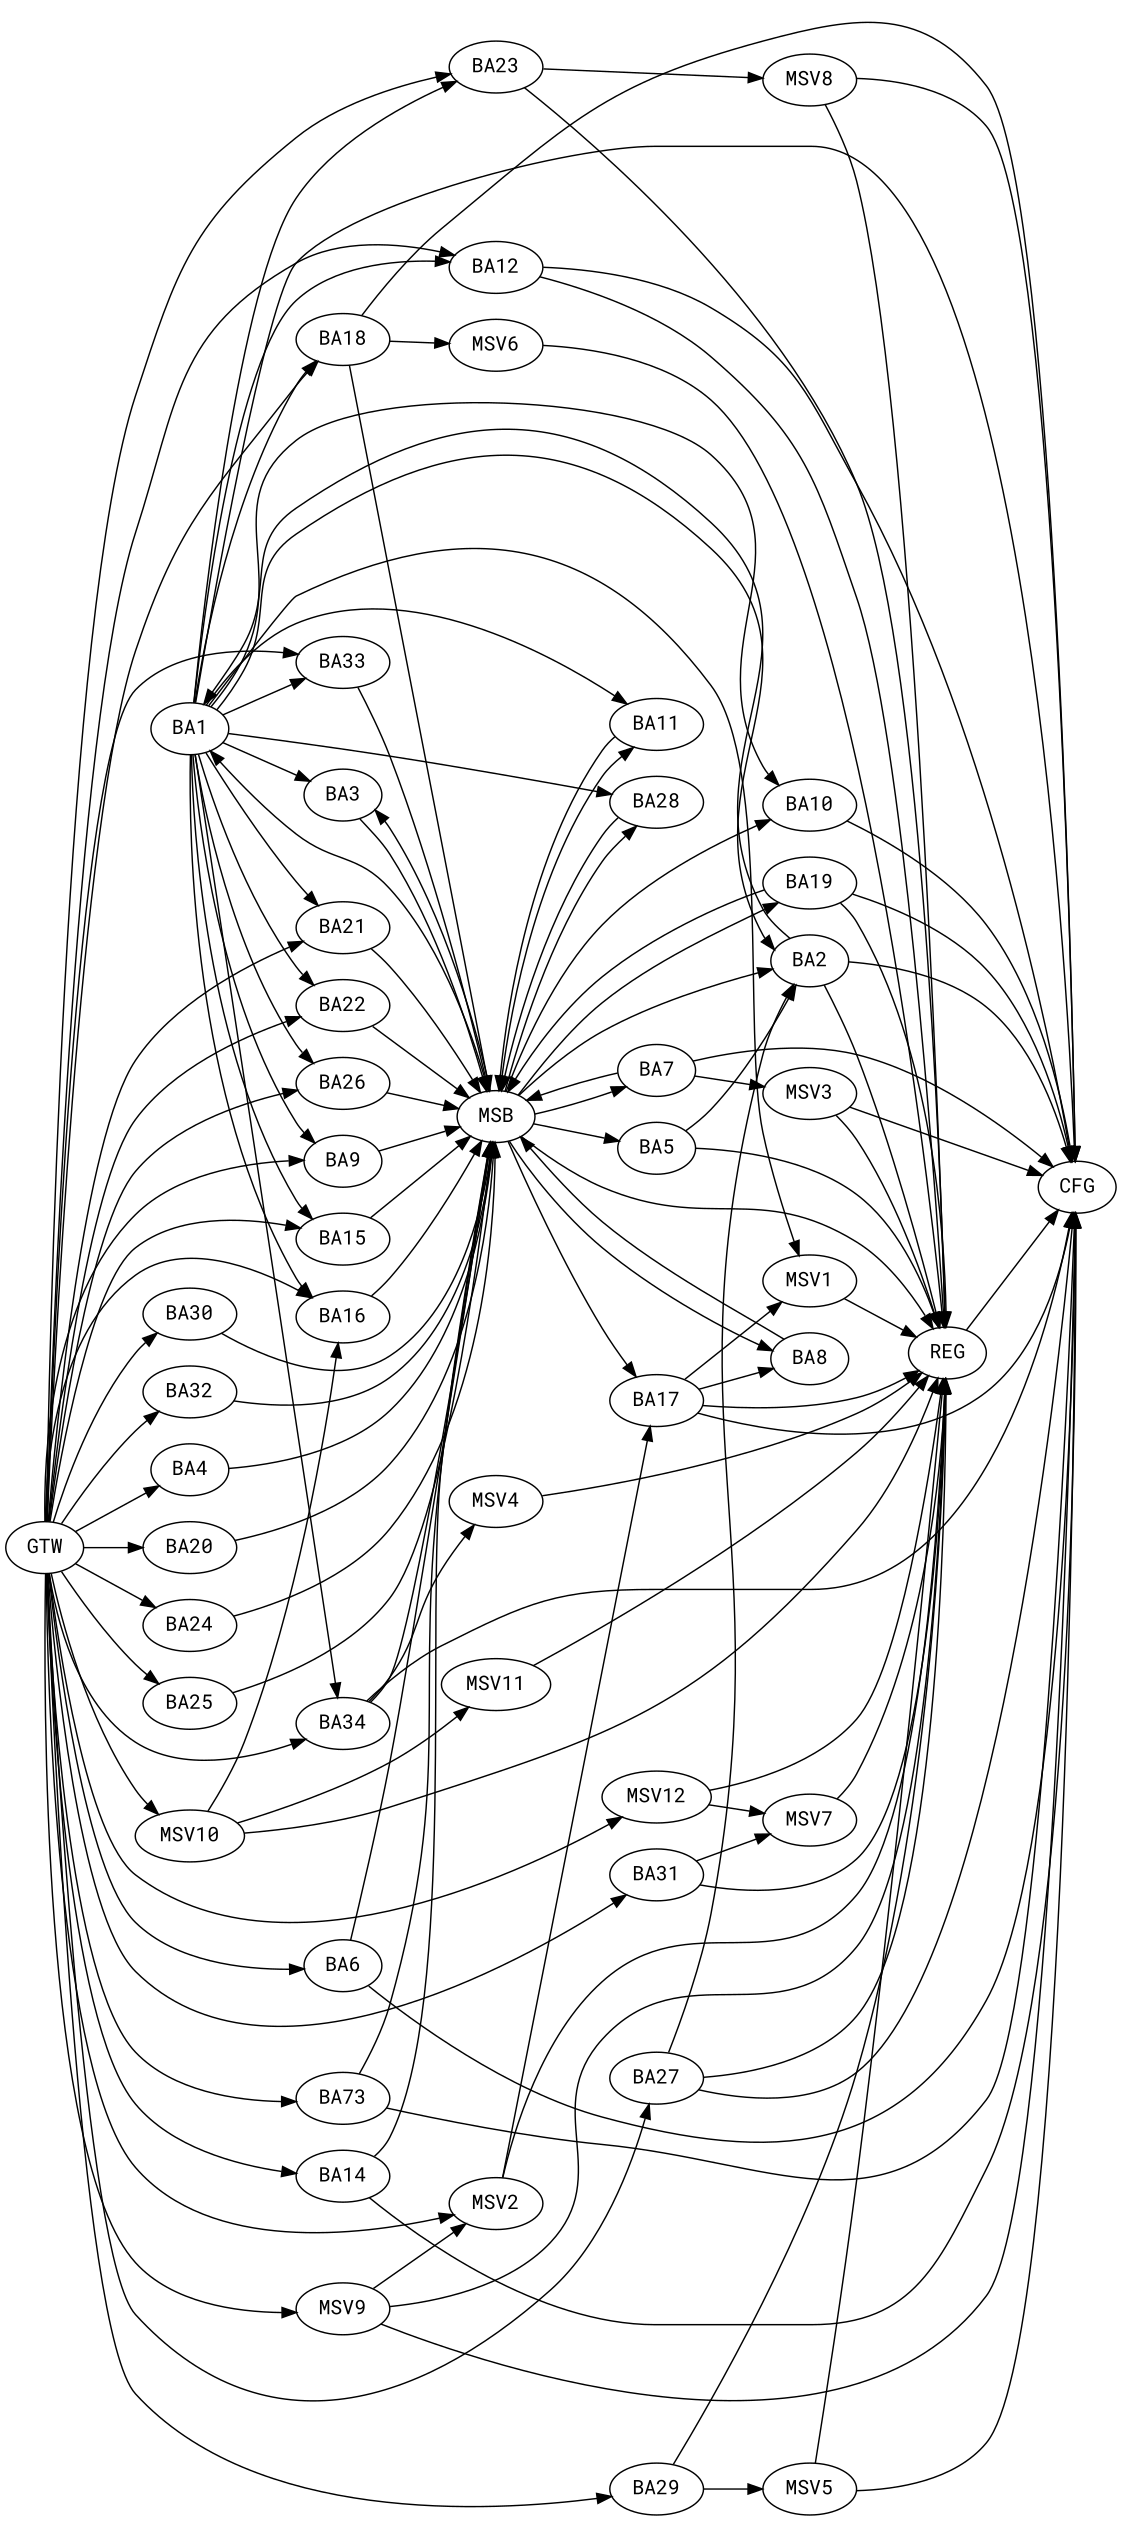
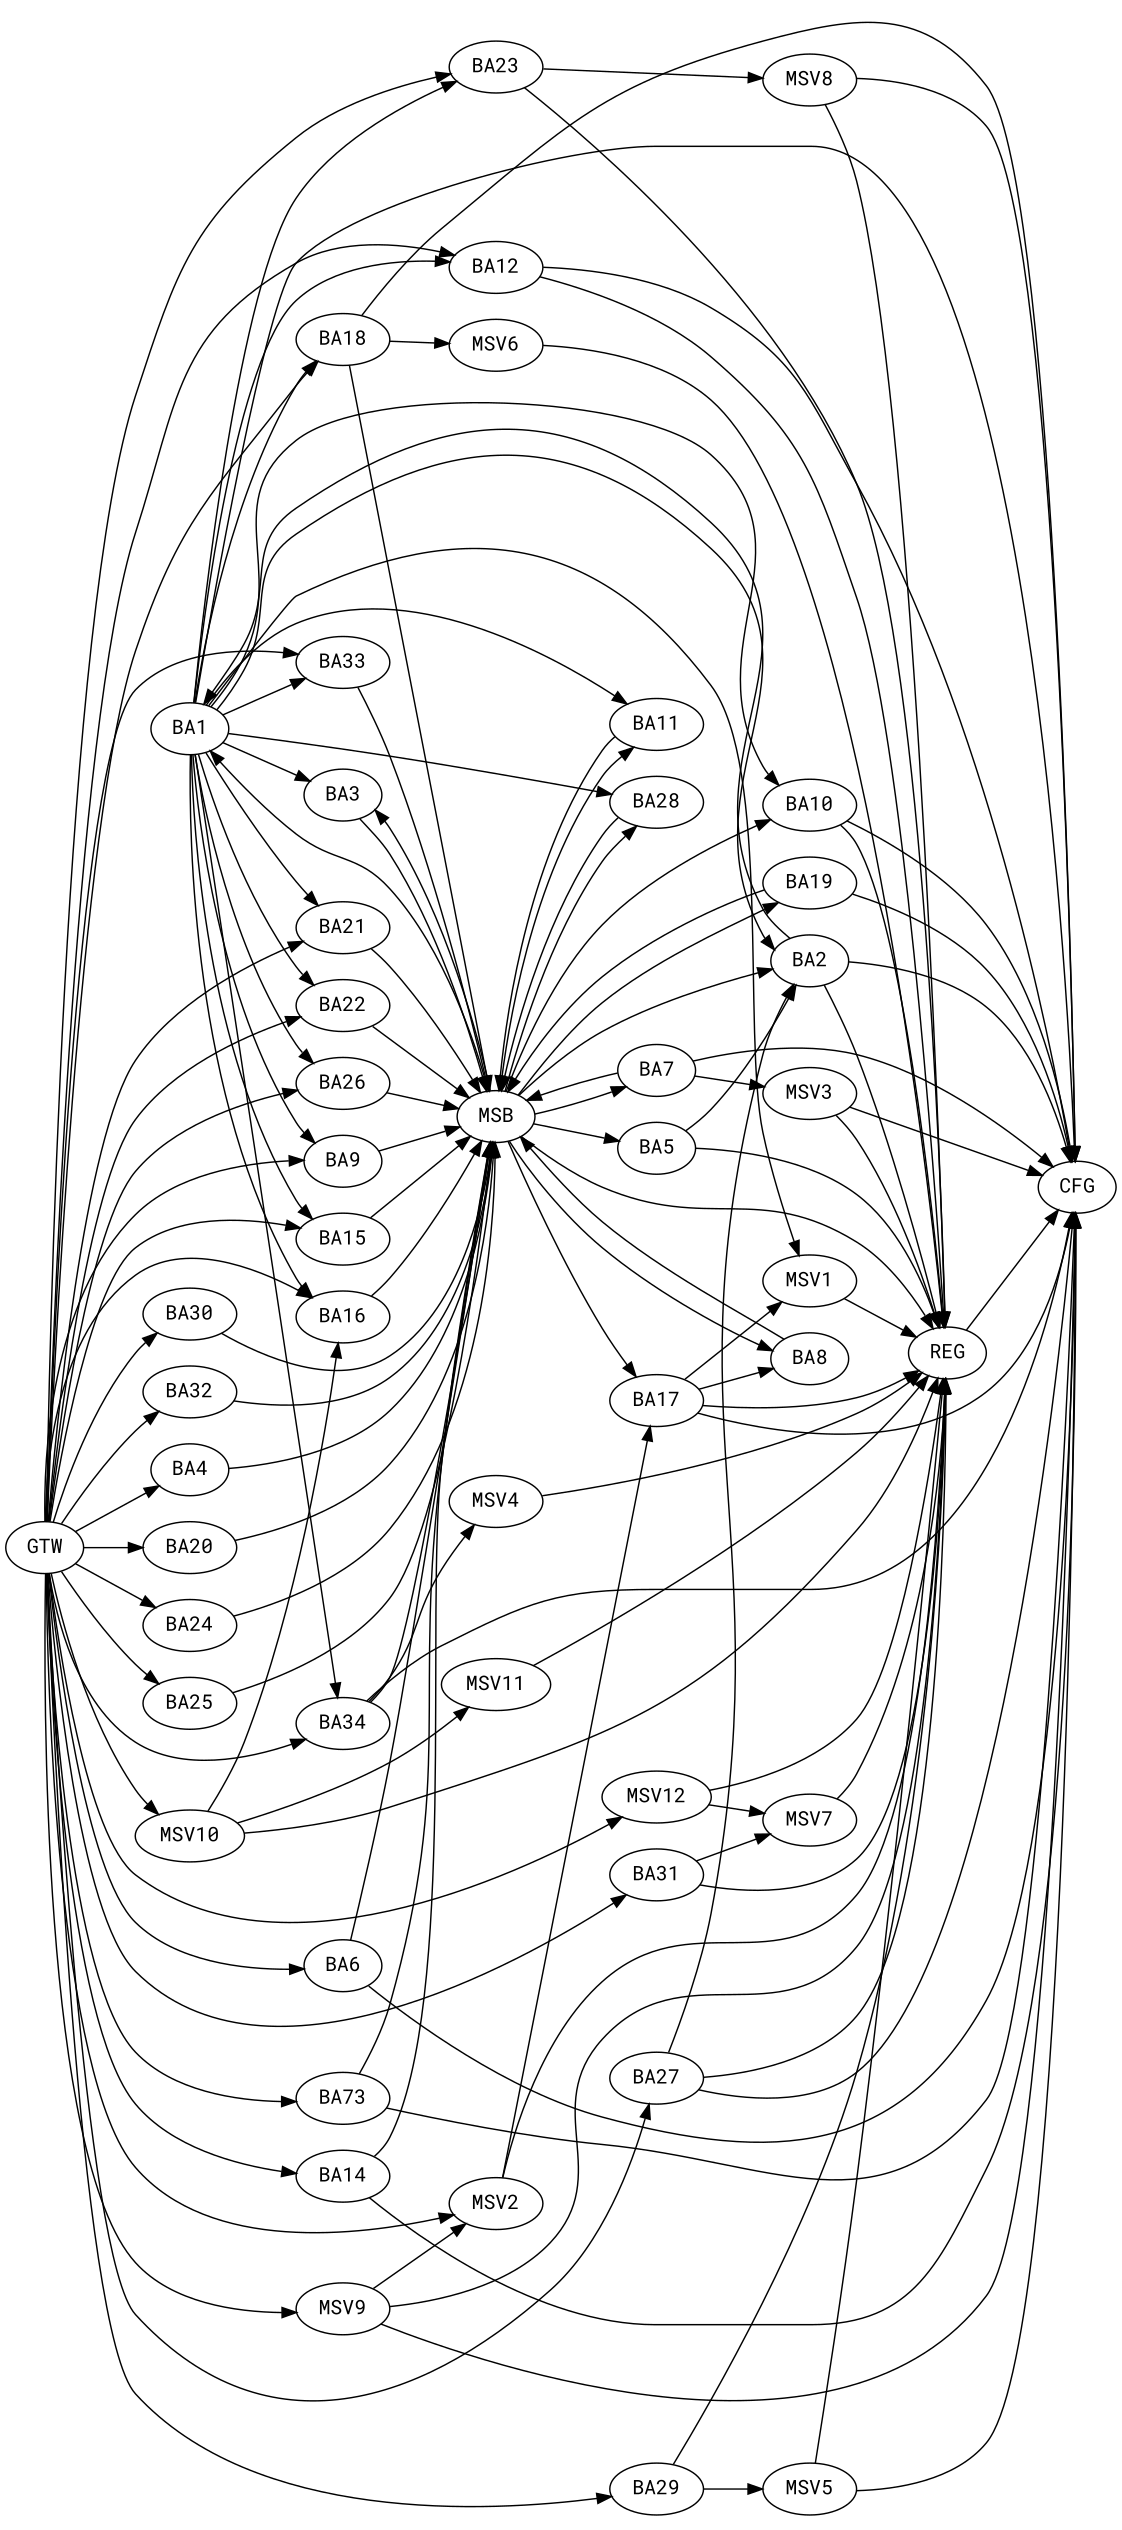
(891, 997) -> (912, 1063)
